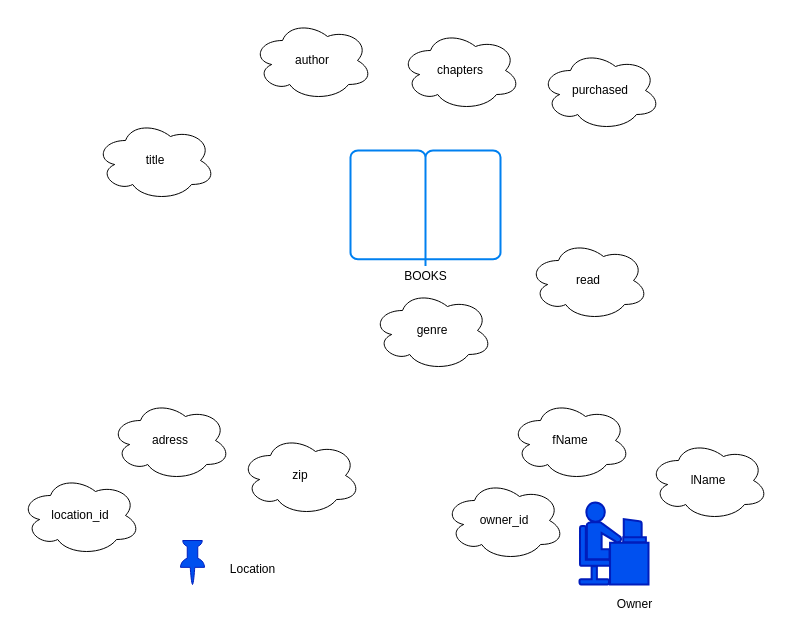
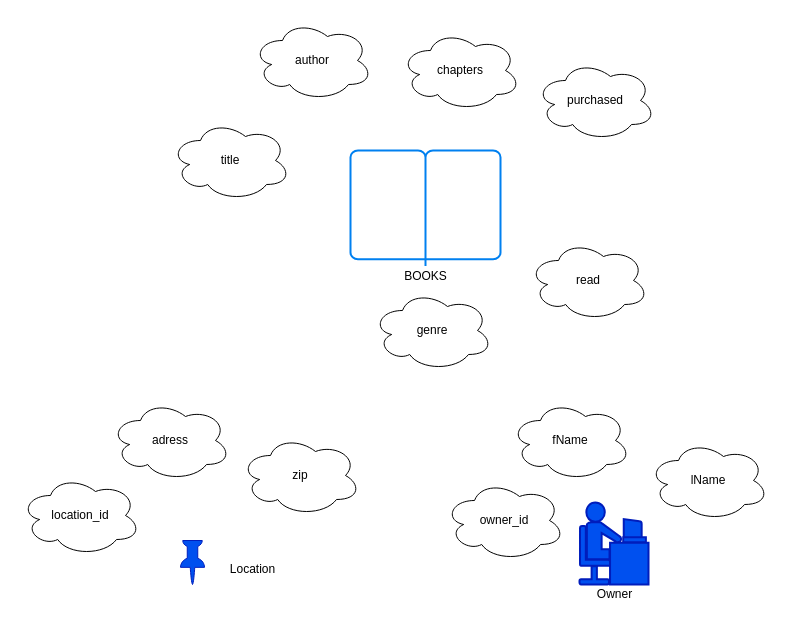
(601, 91) -> (596, 101)
(156, 161) -> (231, 161)
(634, 605) -> (614, 595)
